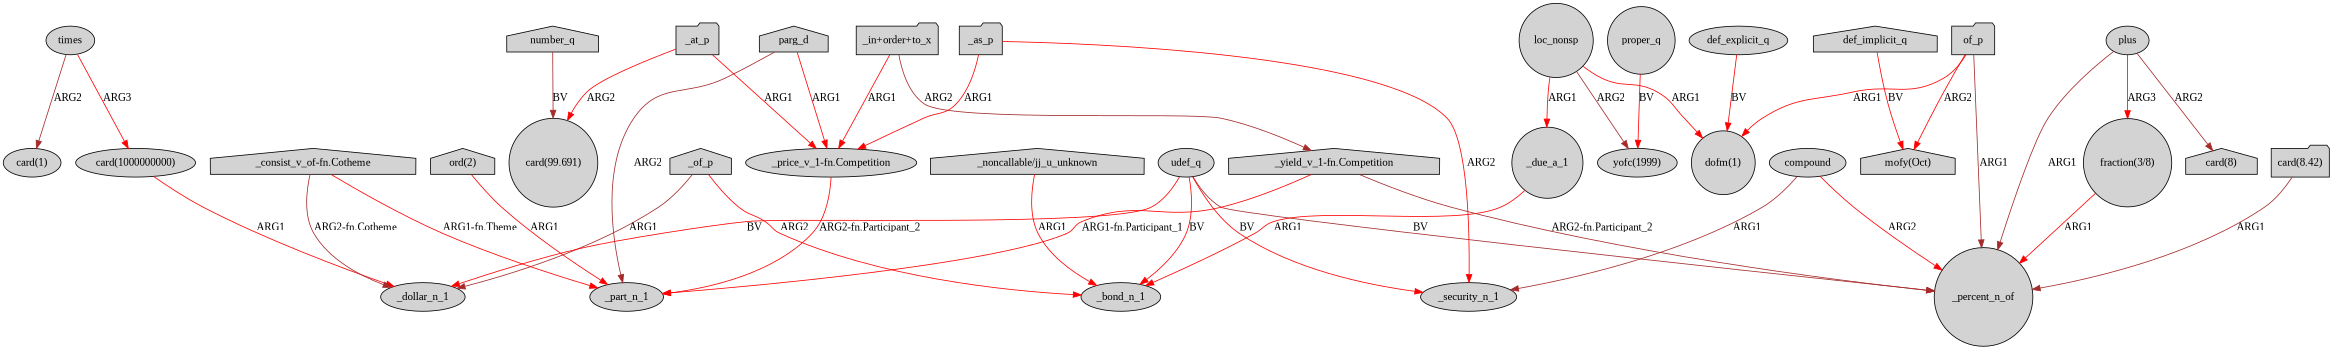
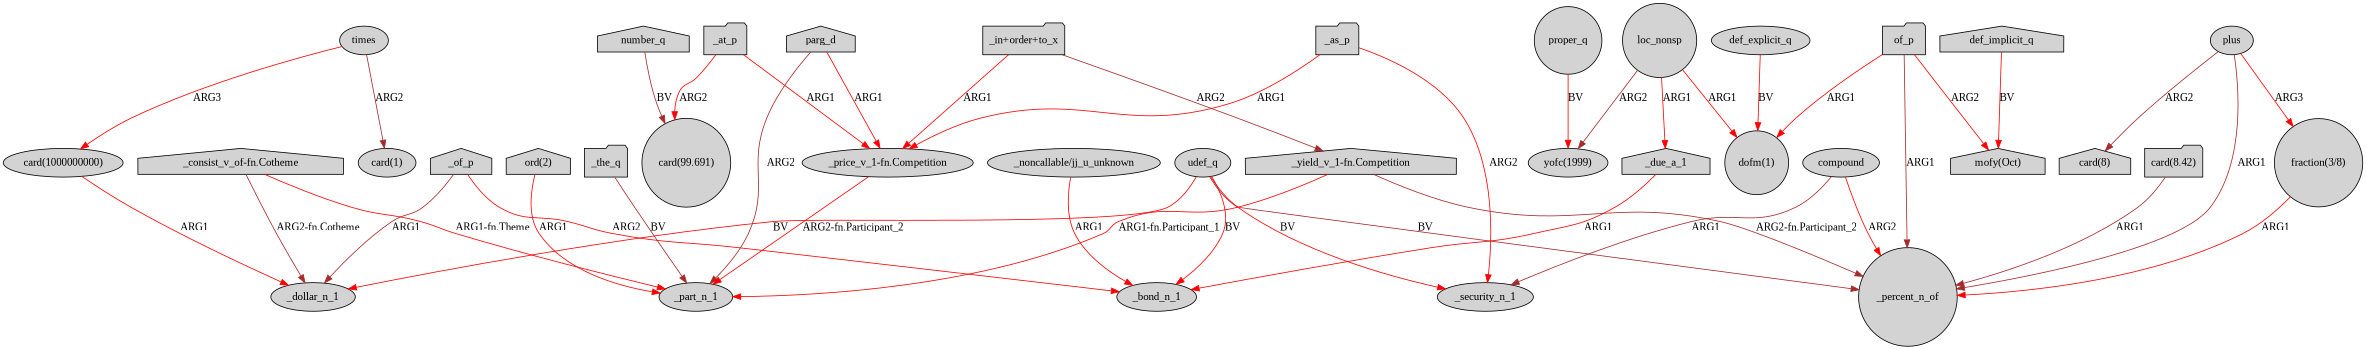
none -> (606, 163)
(1037, 163) -> (1074, 163)
(1547, 163) -> (1666, 163)
